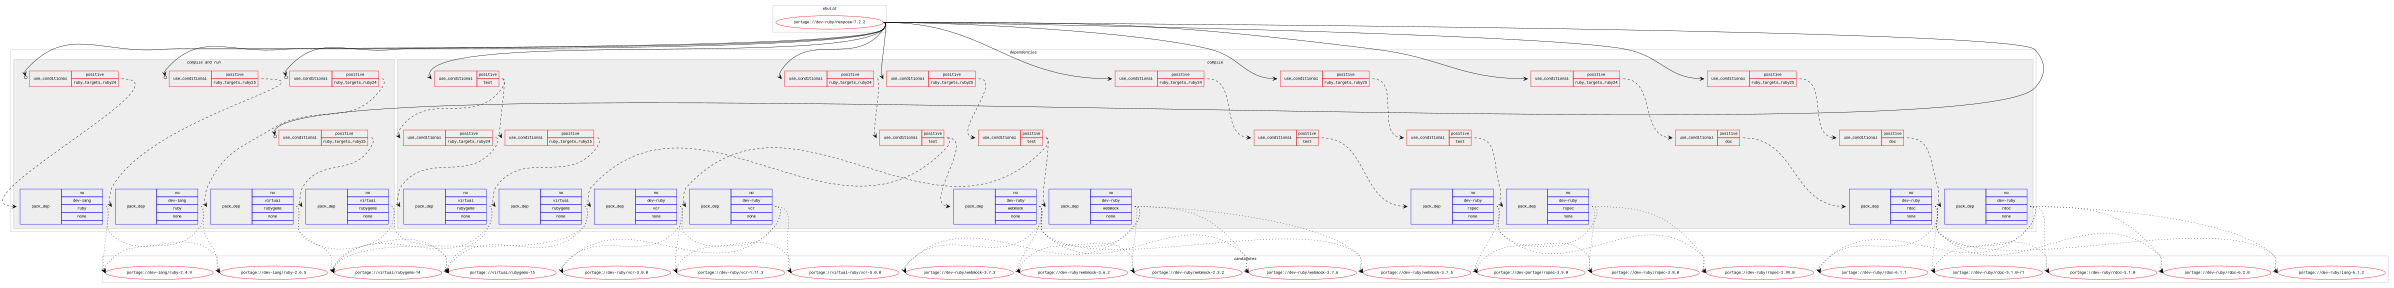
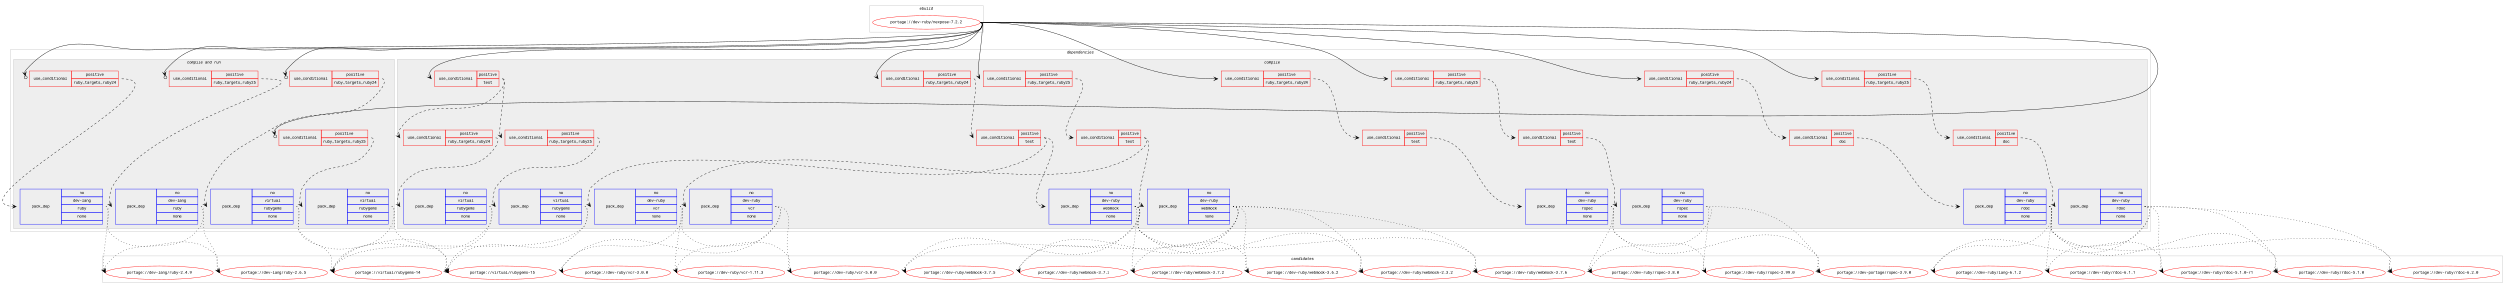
(845, 273) -> (845, 273)
none -> (1188, 273)
